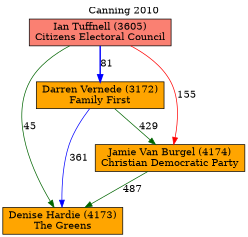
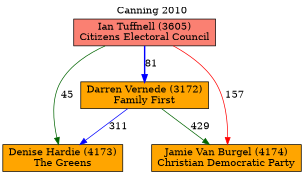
(187, 95) -> (235, 95)
(79, 158) -> (119, 127)
(120, 188) -> none
